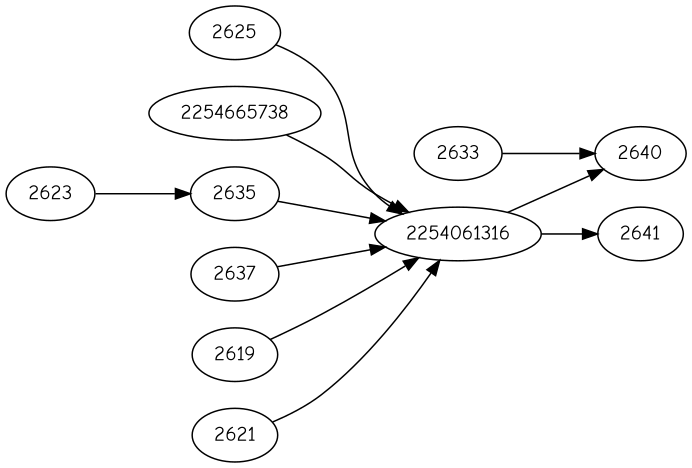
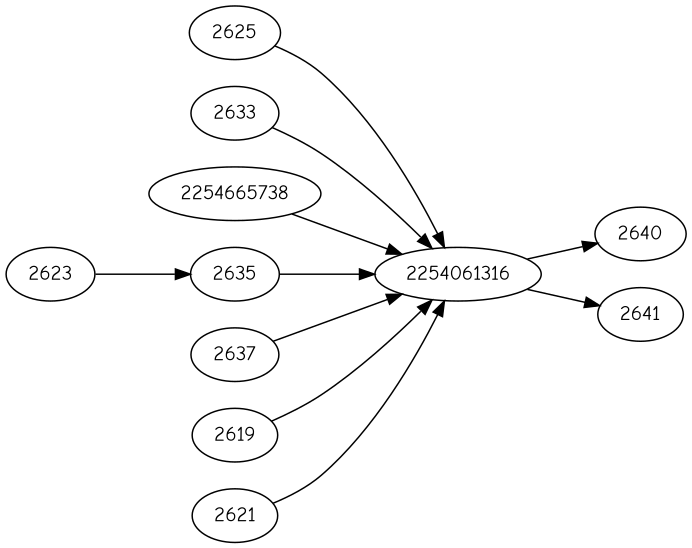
(541, 153) -> (351, 176)
